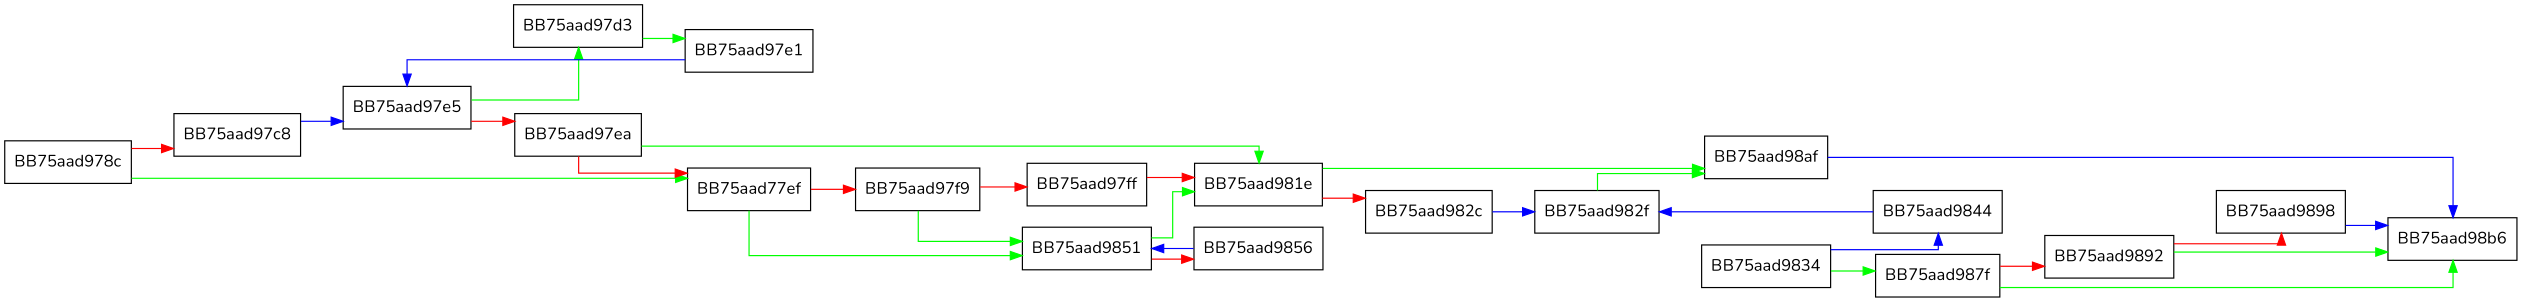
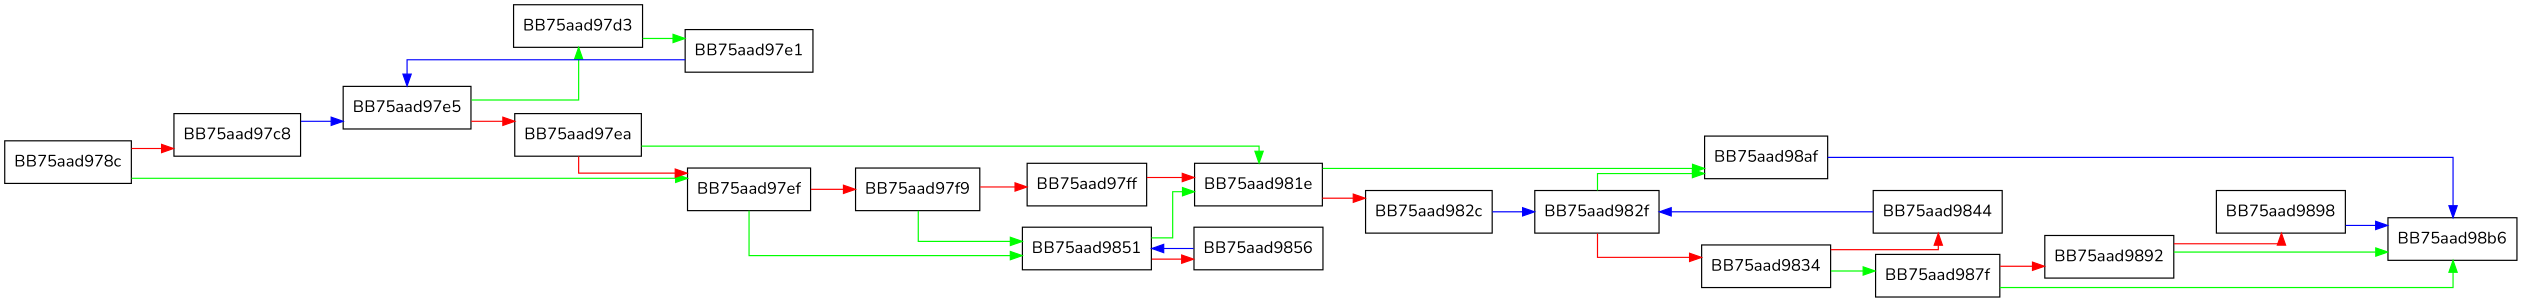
(749, 189) -> (749, 189)
(1887, 250) -> (1887, 250)
none -> (1632, 257)
